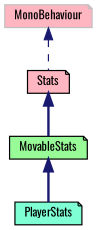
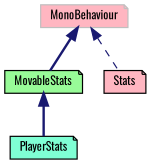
(48, 121) -> (61, 54)
